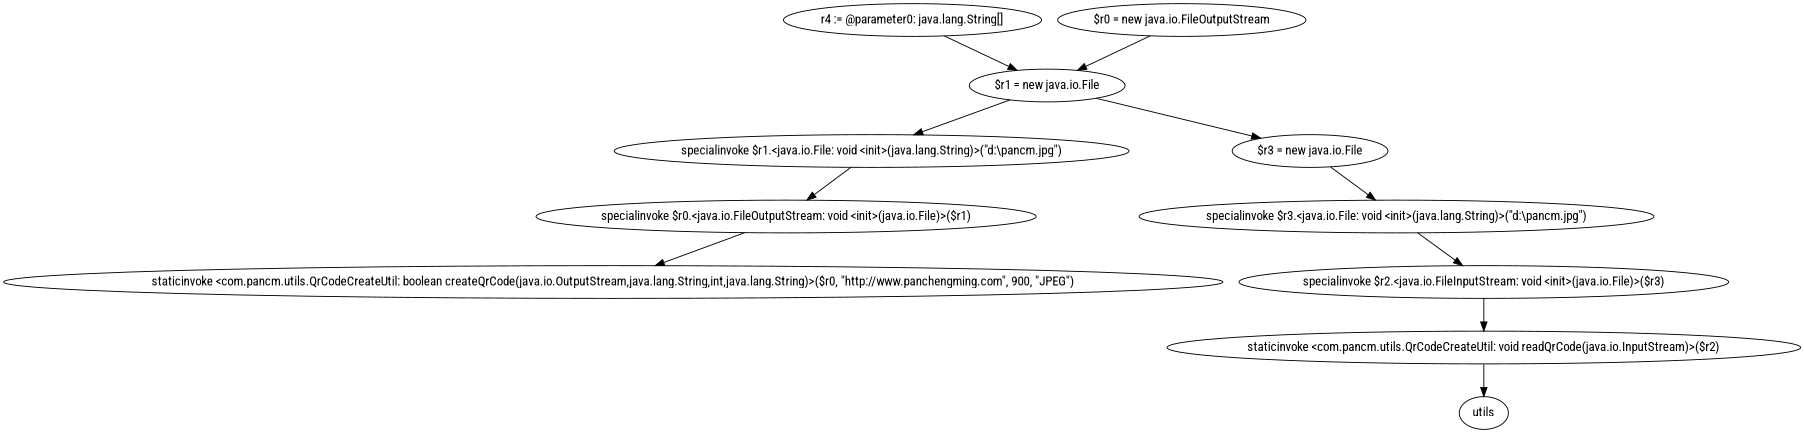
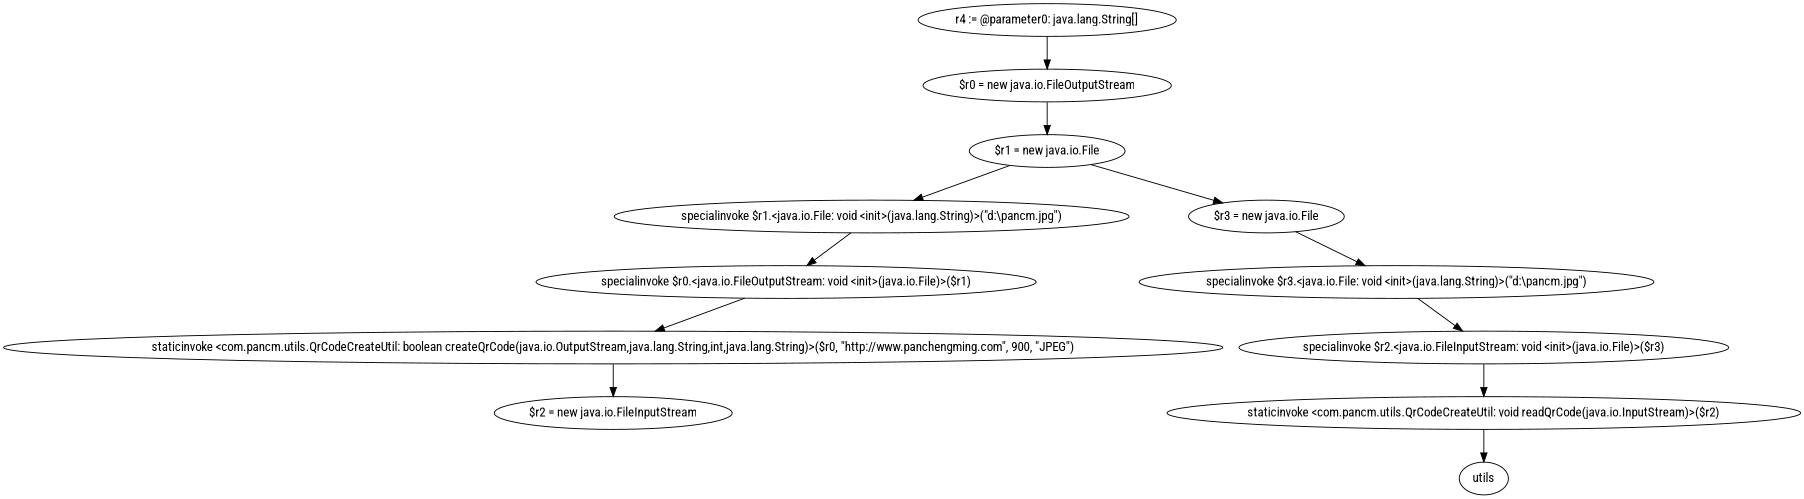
(977, 51) -> (1047, 48)
none -> (613, 413)
